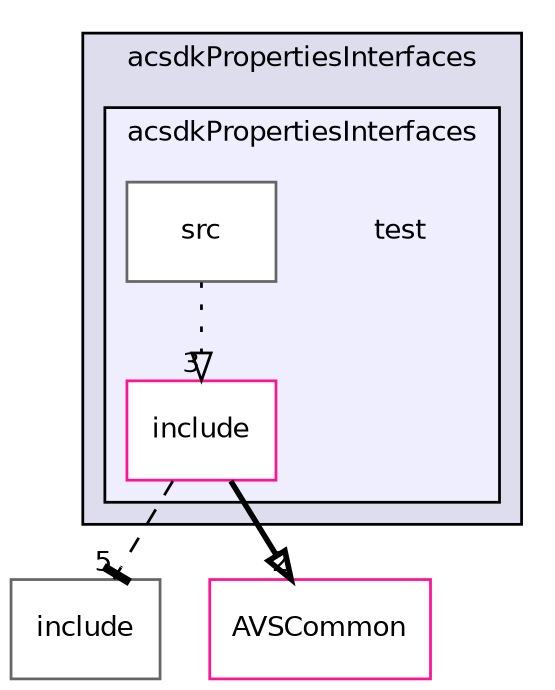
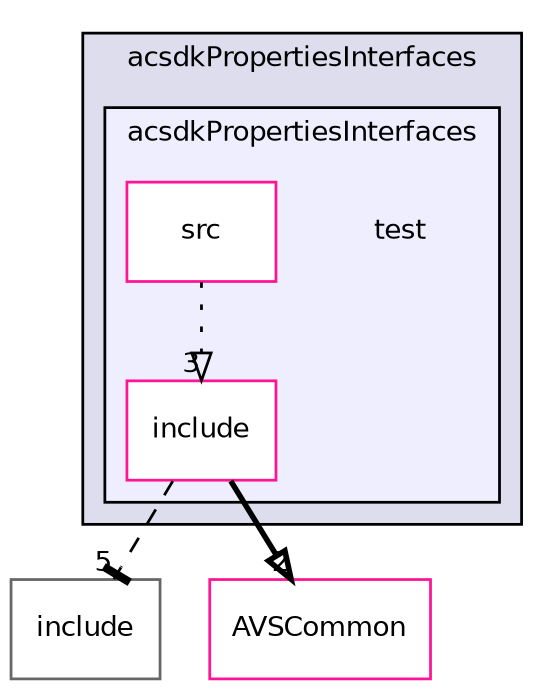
(201, 232) -> (201, 232)
